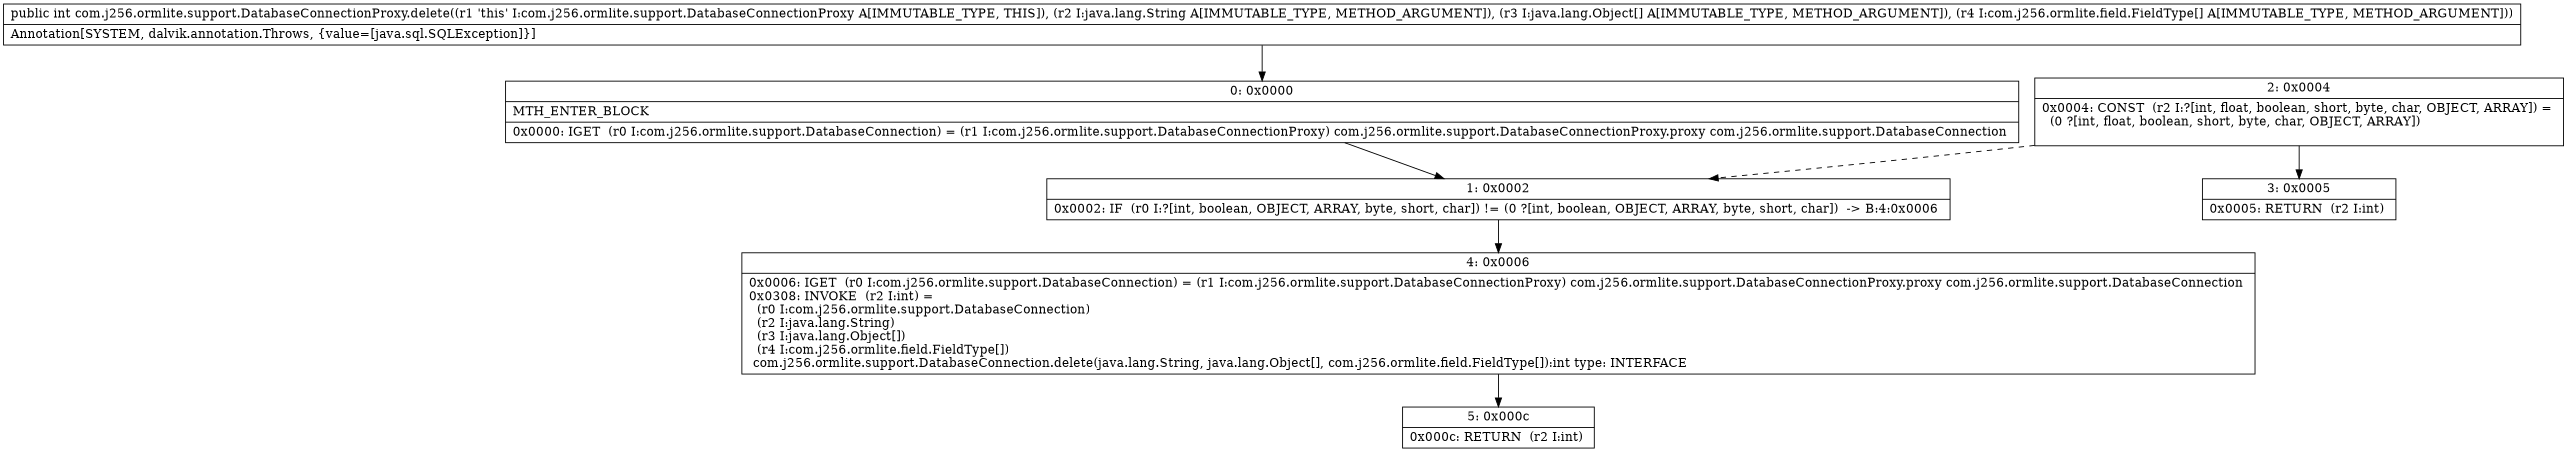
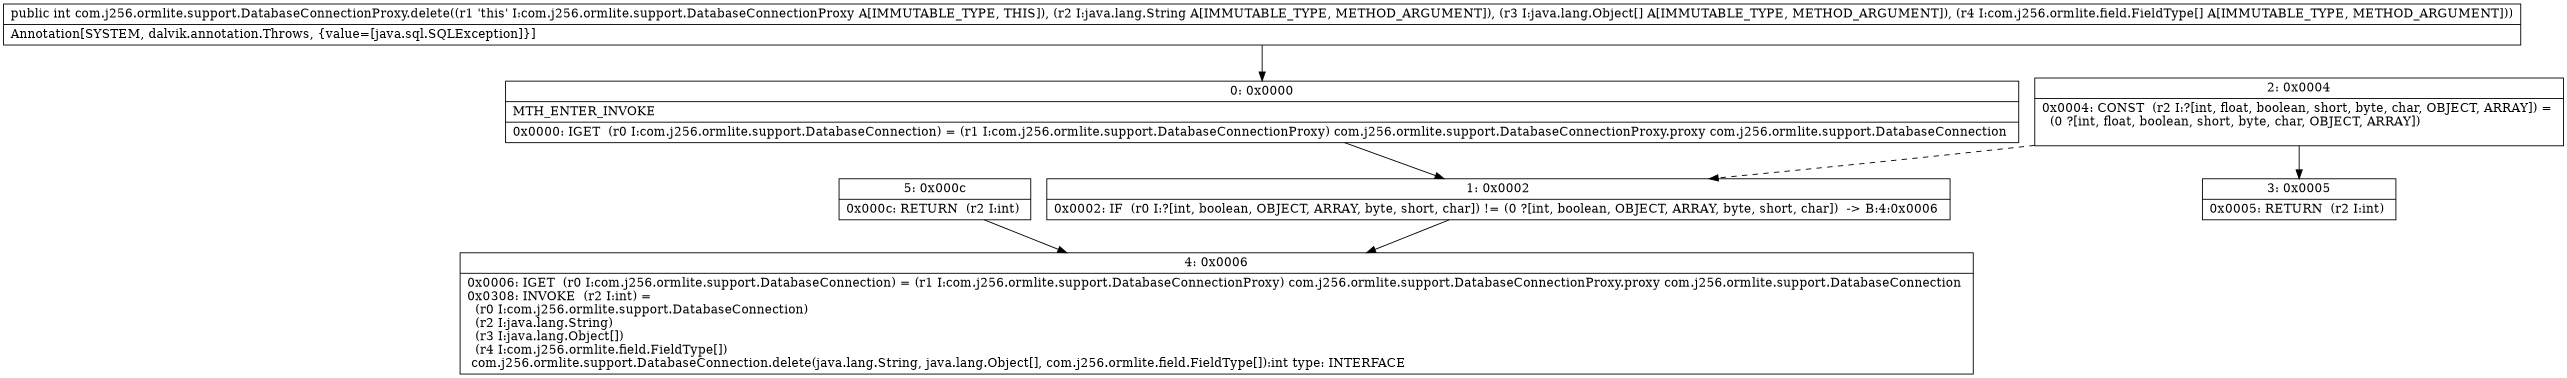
(581, 111) -> (584, 111)
(1498, 386) -> (1021, 235)
